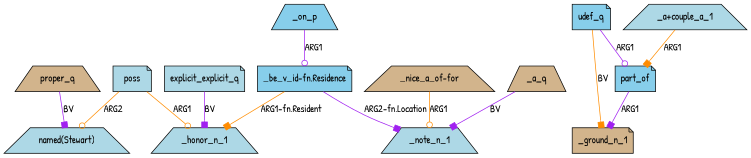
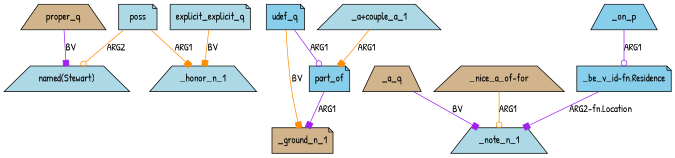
(205, 106) -> (207, 44)
(166, 108) -> (168, 45)
(258, 108) -> none
